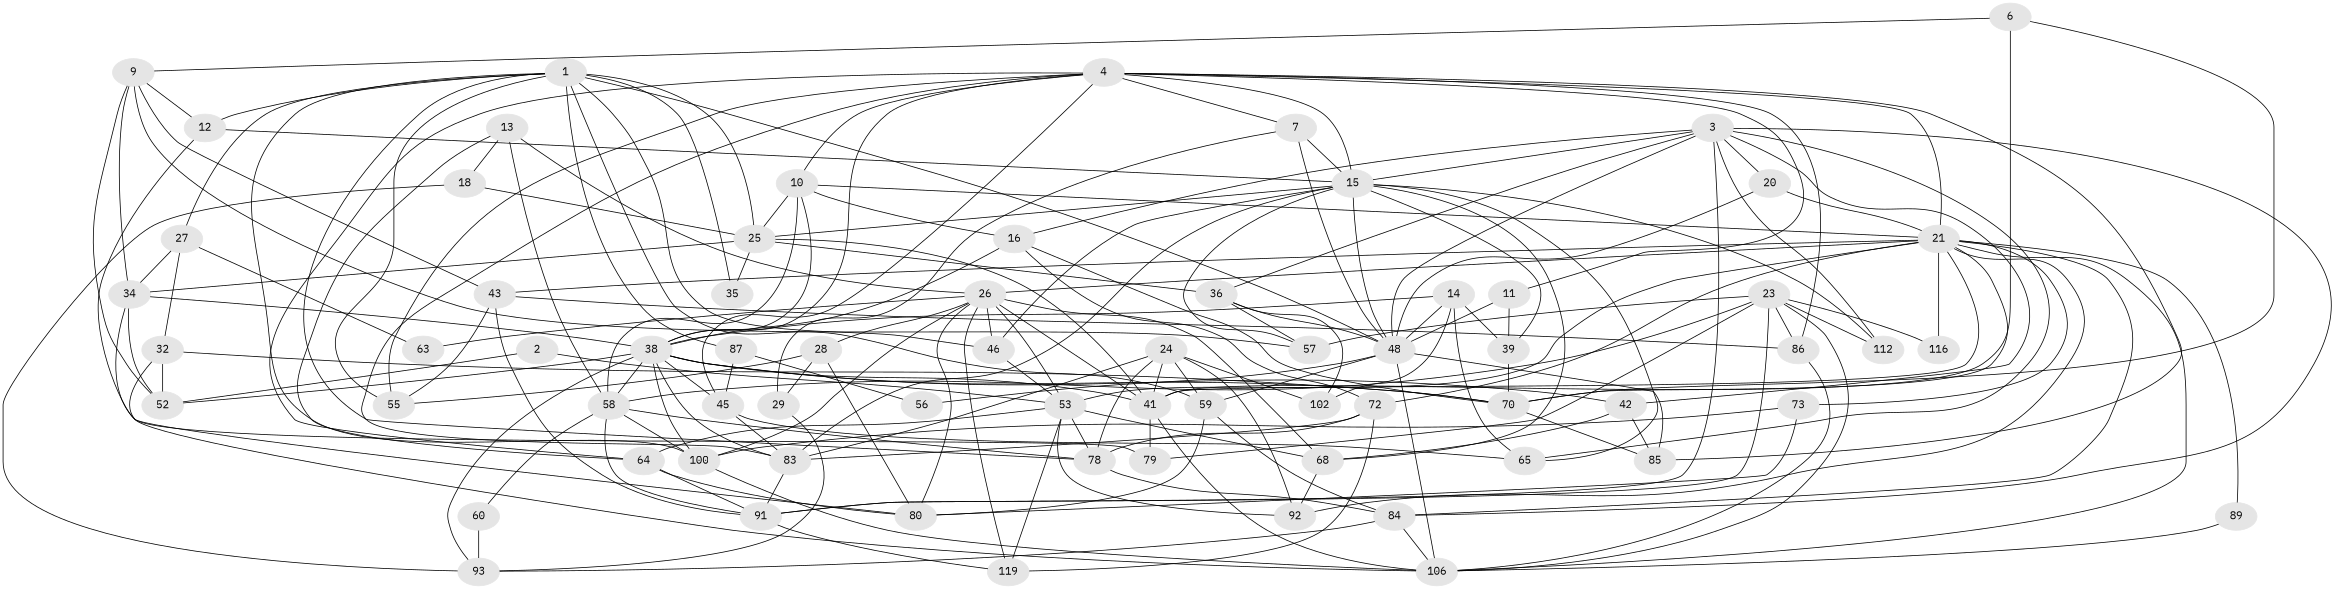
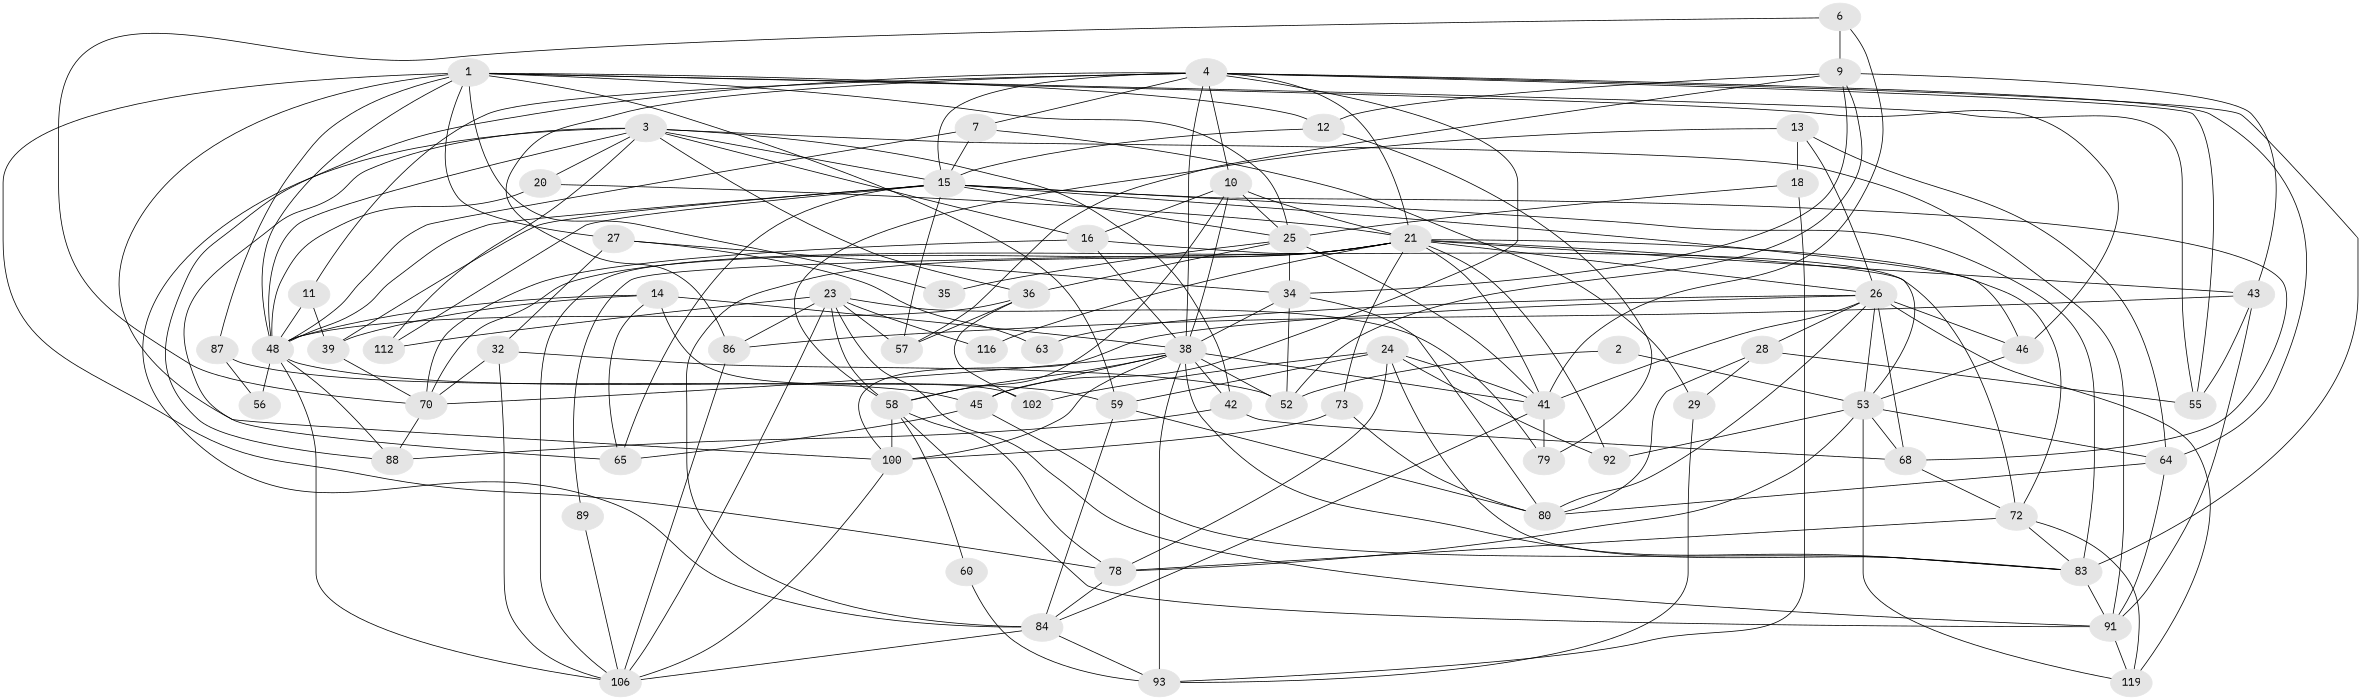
(1655, 461) -> (392, 461)
(1309, 489) -> (1961, 489)
(1266, 530) -> (1295, 520)
